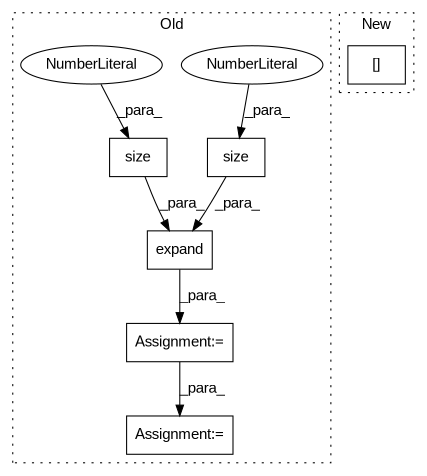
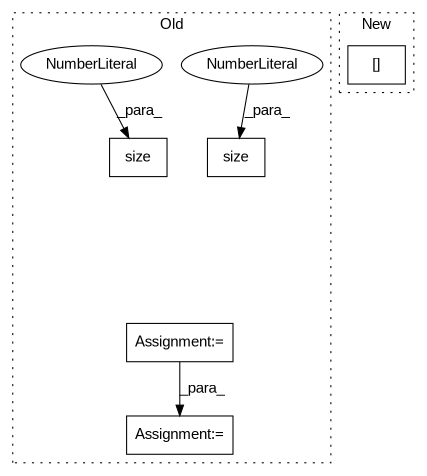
(180, 250) -> none
